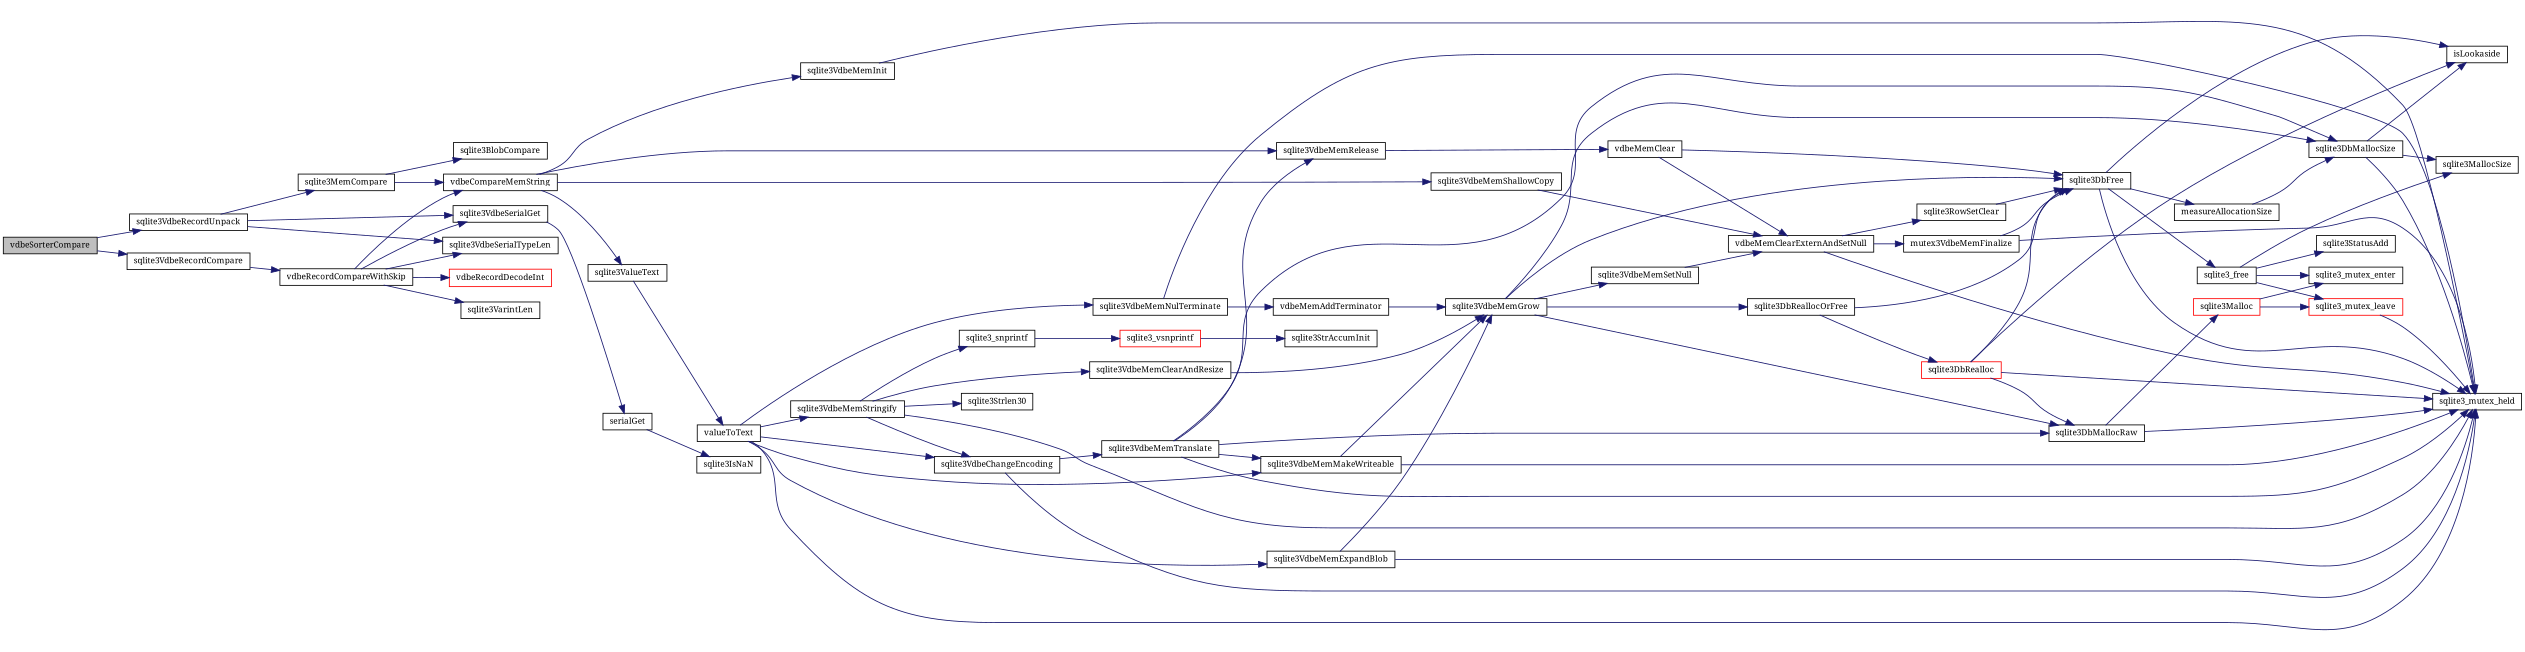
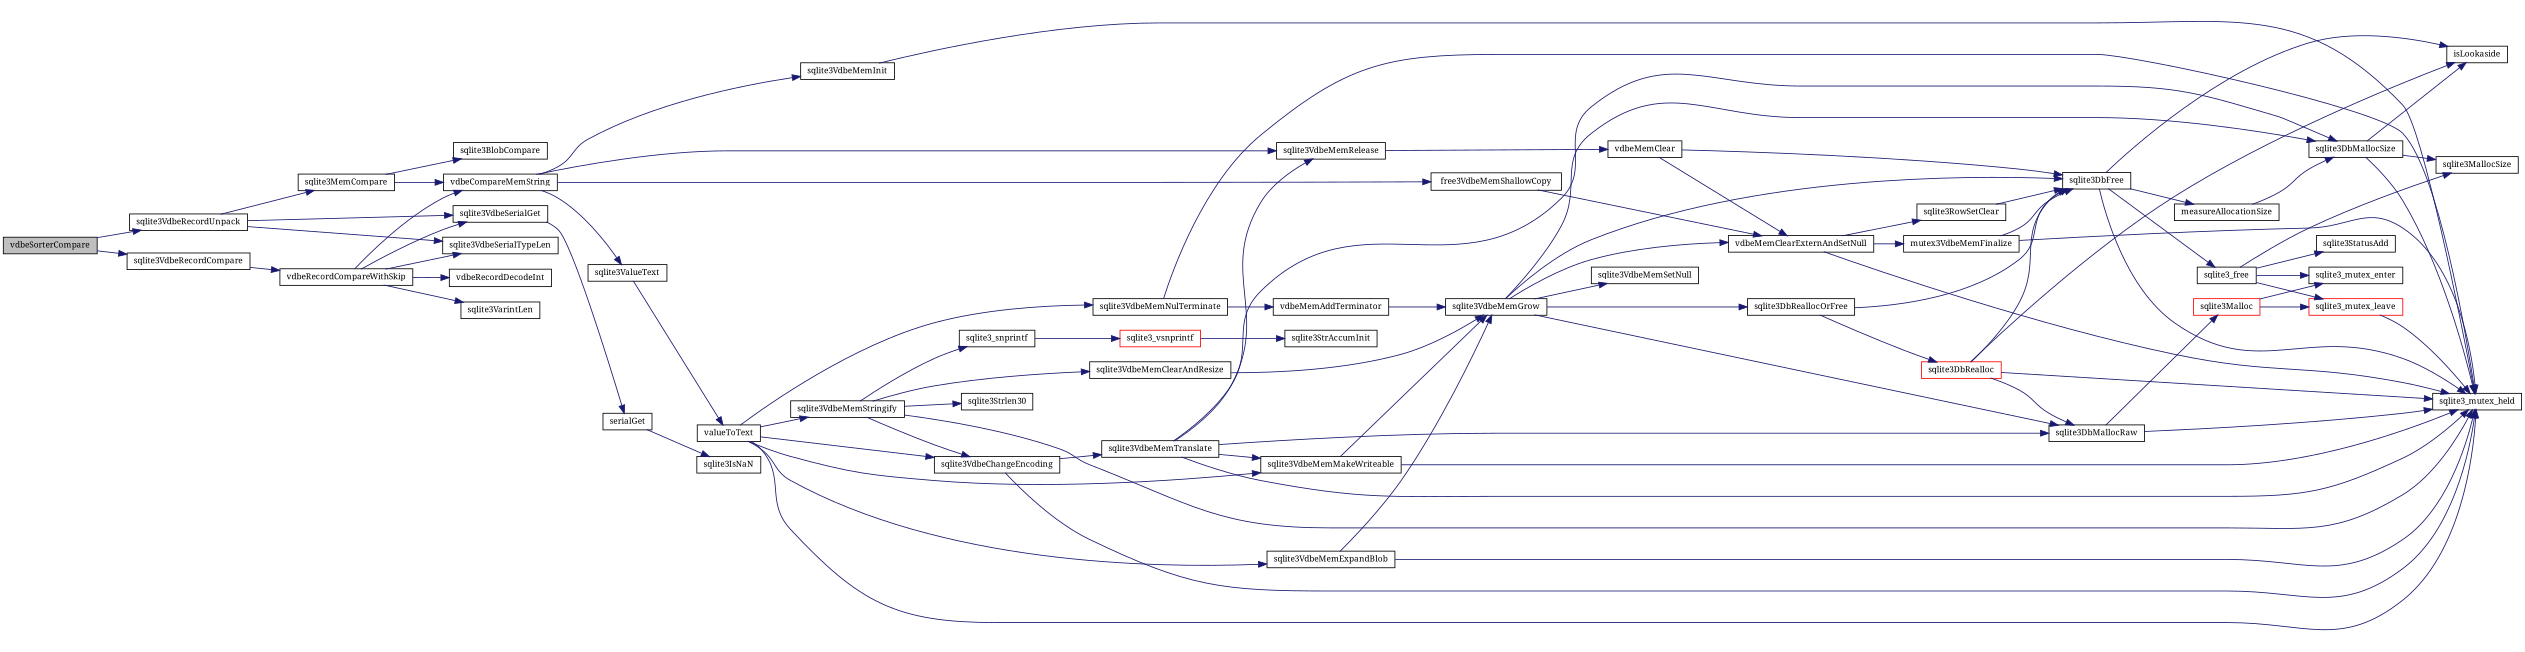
(1496, 182) -> (1496, 182)
(1719, 260) -> (1610, 255)
(500, 278) -> (500, 278)
